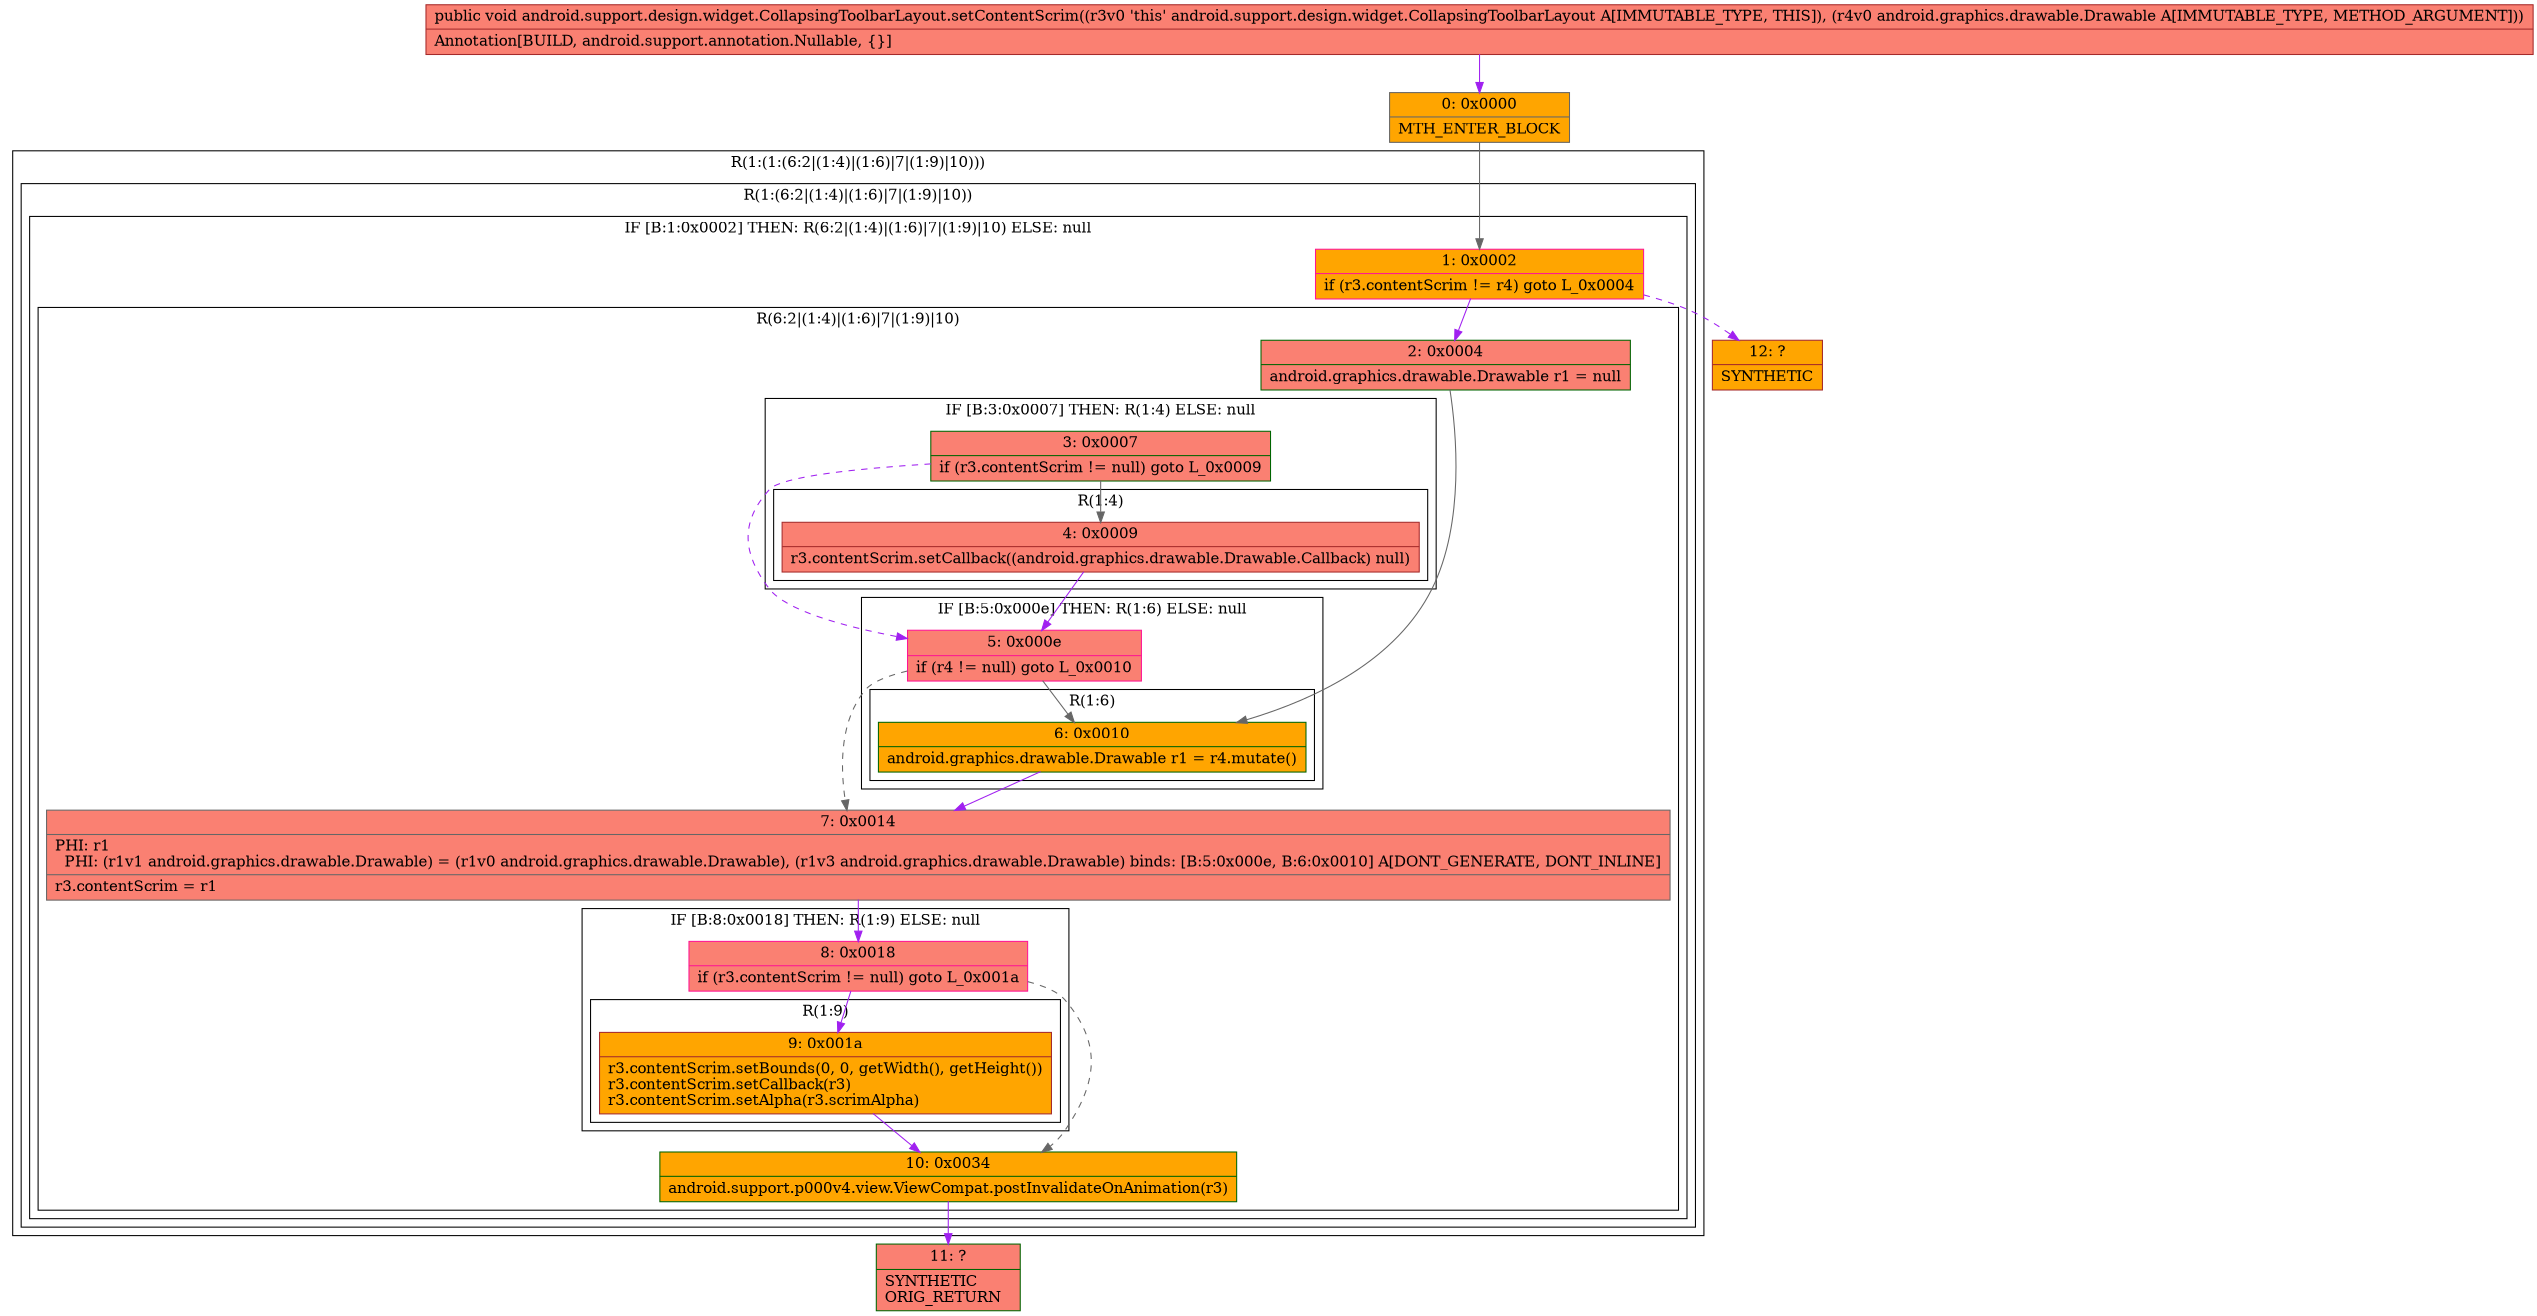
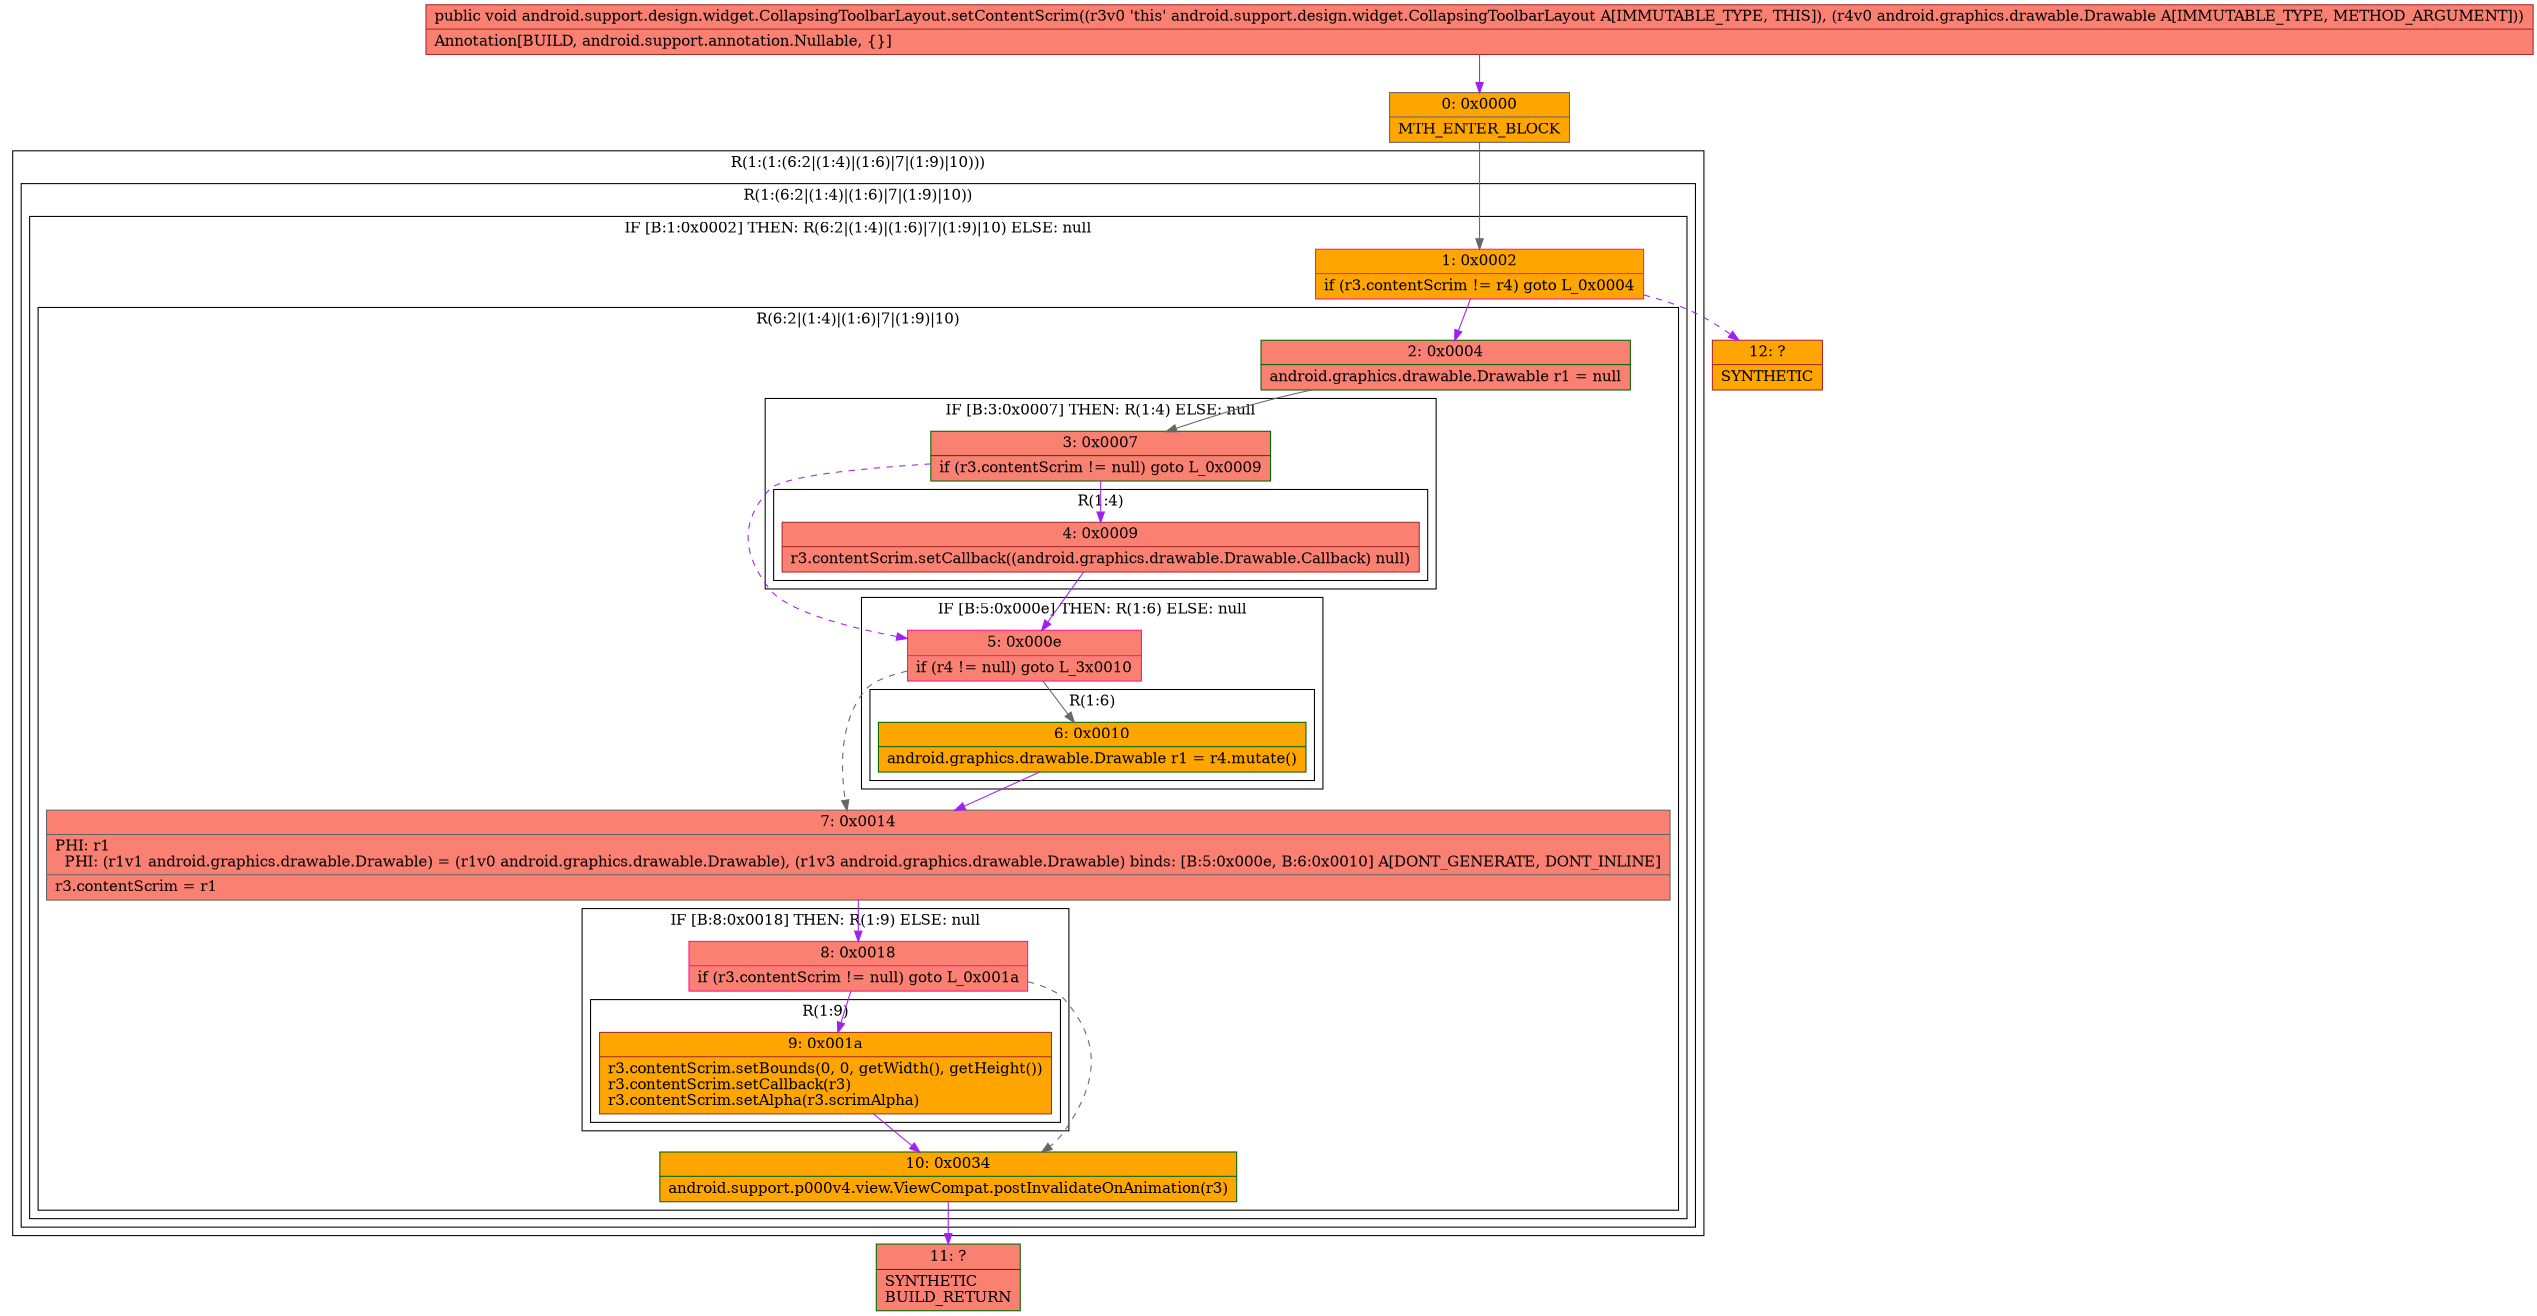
(1101, 496) -> (1101, 496)
(1424, 602) -> (1244, 407)
(1024, 668) -> (1024, 668)
(943, 1298) -> (948, 1298)
